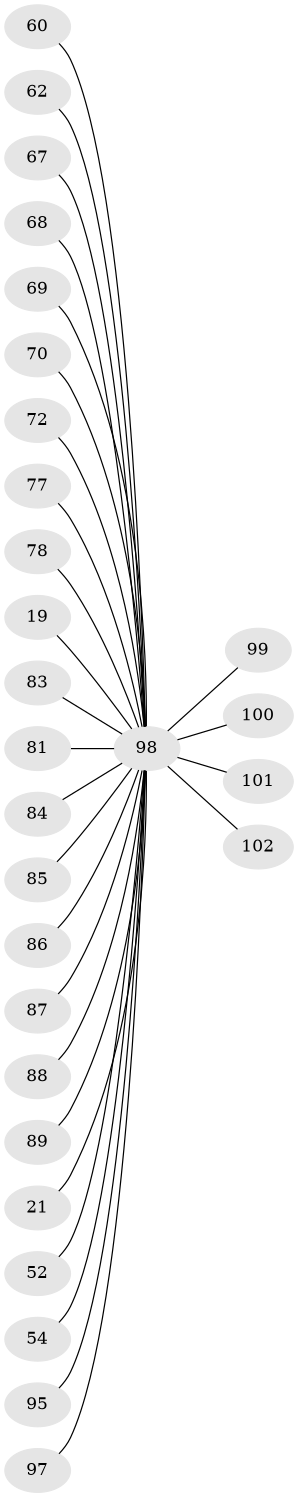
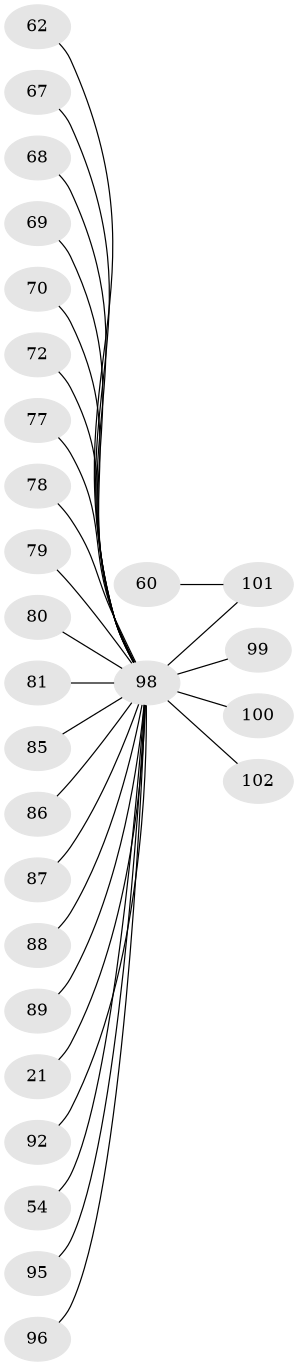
(120, 311) -> (202, 585)
(38, 617) -> (38, 552)
(38, 683) -> (38, 617)
(38, 814) -> none
(38, 1274) -> (38, 1142)
(38, 1470) -> (38, 1339)
